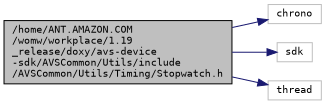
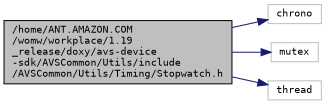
(295, 52) -> (295, 52)
